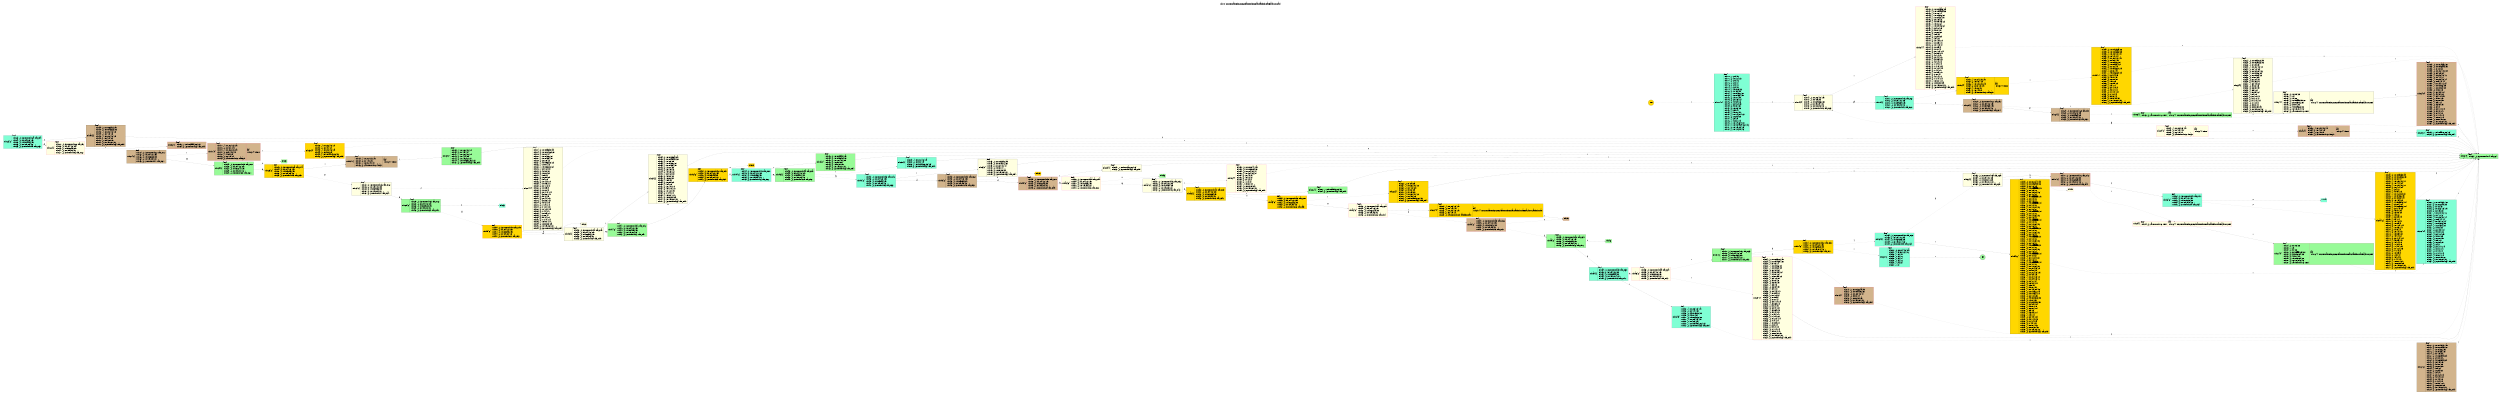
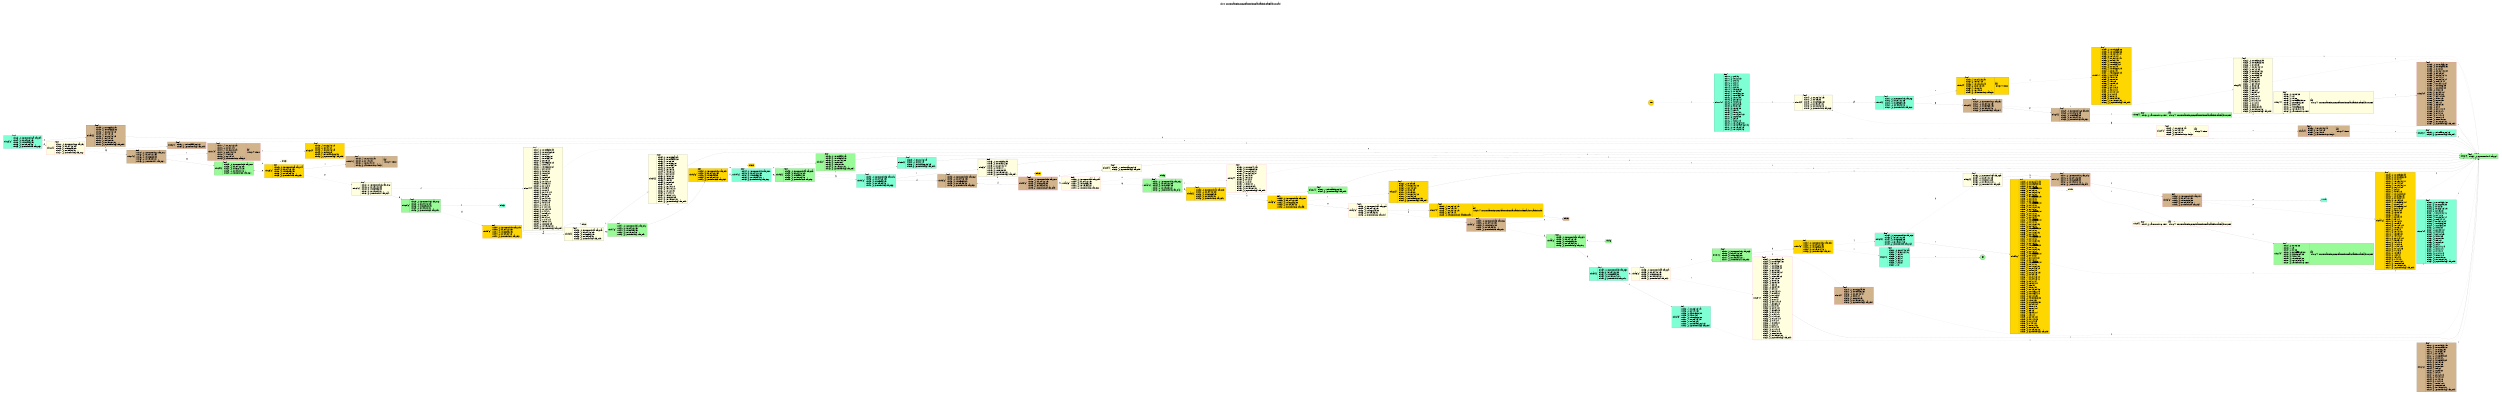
(1935, 48) -> none
none -> (105, 153)
(462, 156) -> none
(284, 161) -> (284, 161)
(259, 170) -> (259, 171)
(997, 182) -> (998, 184)
(1163, 186) -> (1163, 186)
(2182, 200) -> (2182, 200)
